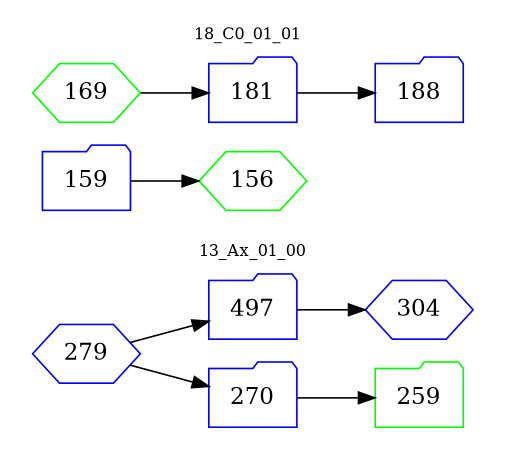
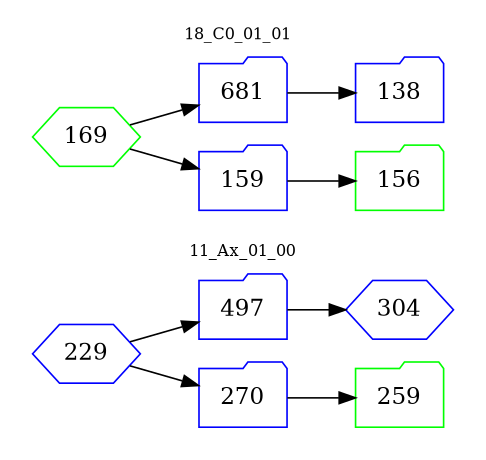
(253, 93) -> (243, 93)
(419, 93) -> (400, 93)
none -> (156, 157)
(253, 181) -> (400, 181)
(253, 252) -> (243, 252)
(86, 354) -> (86, 354)
